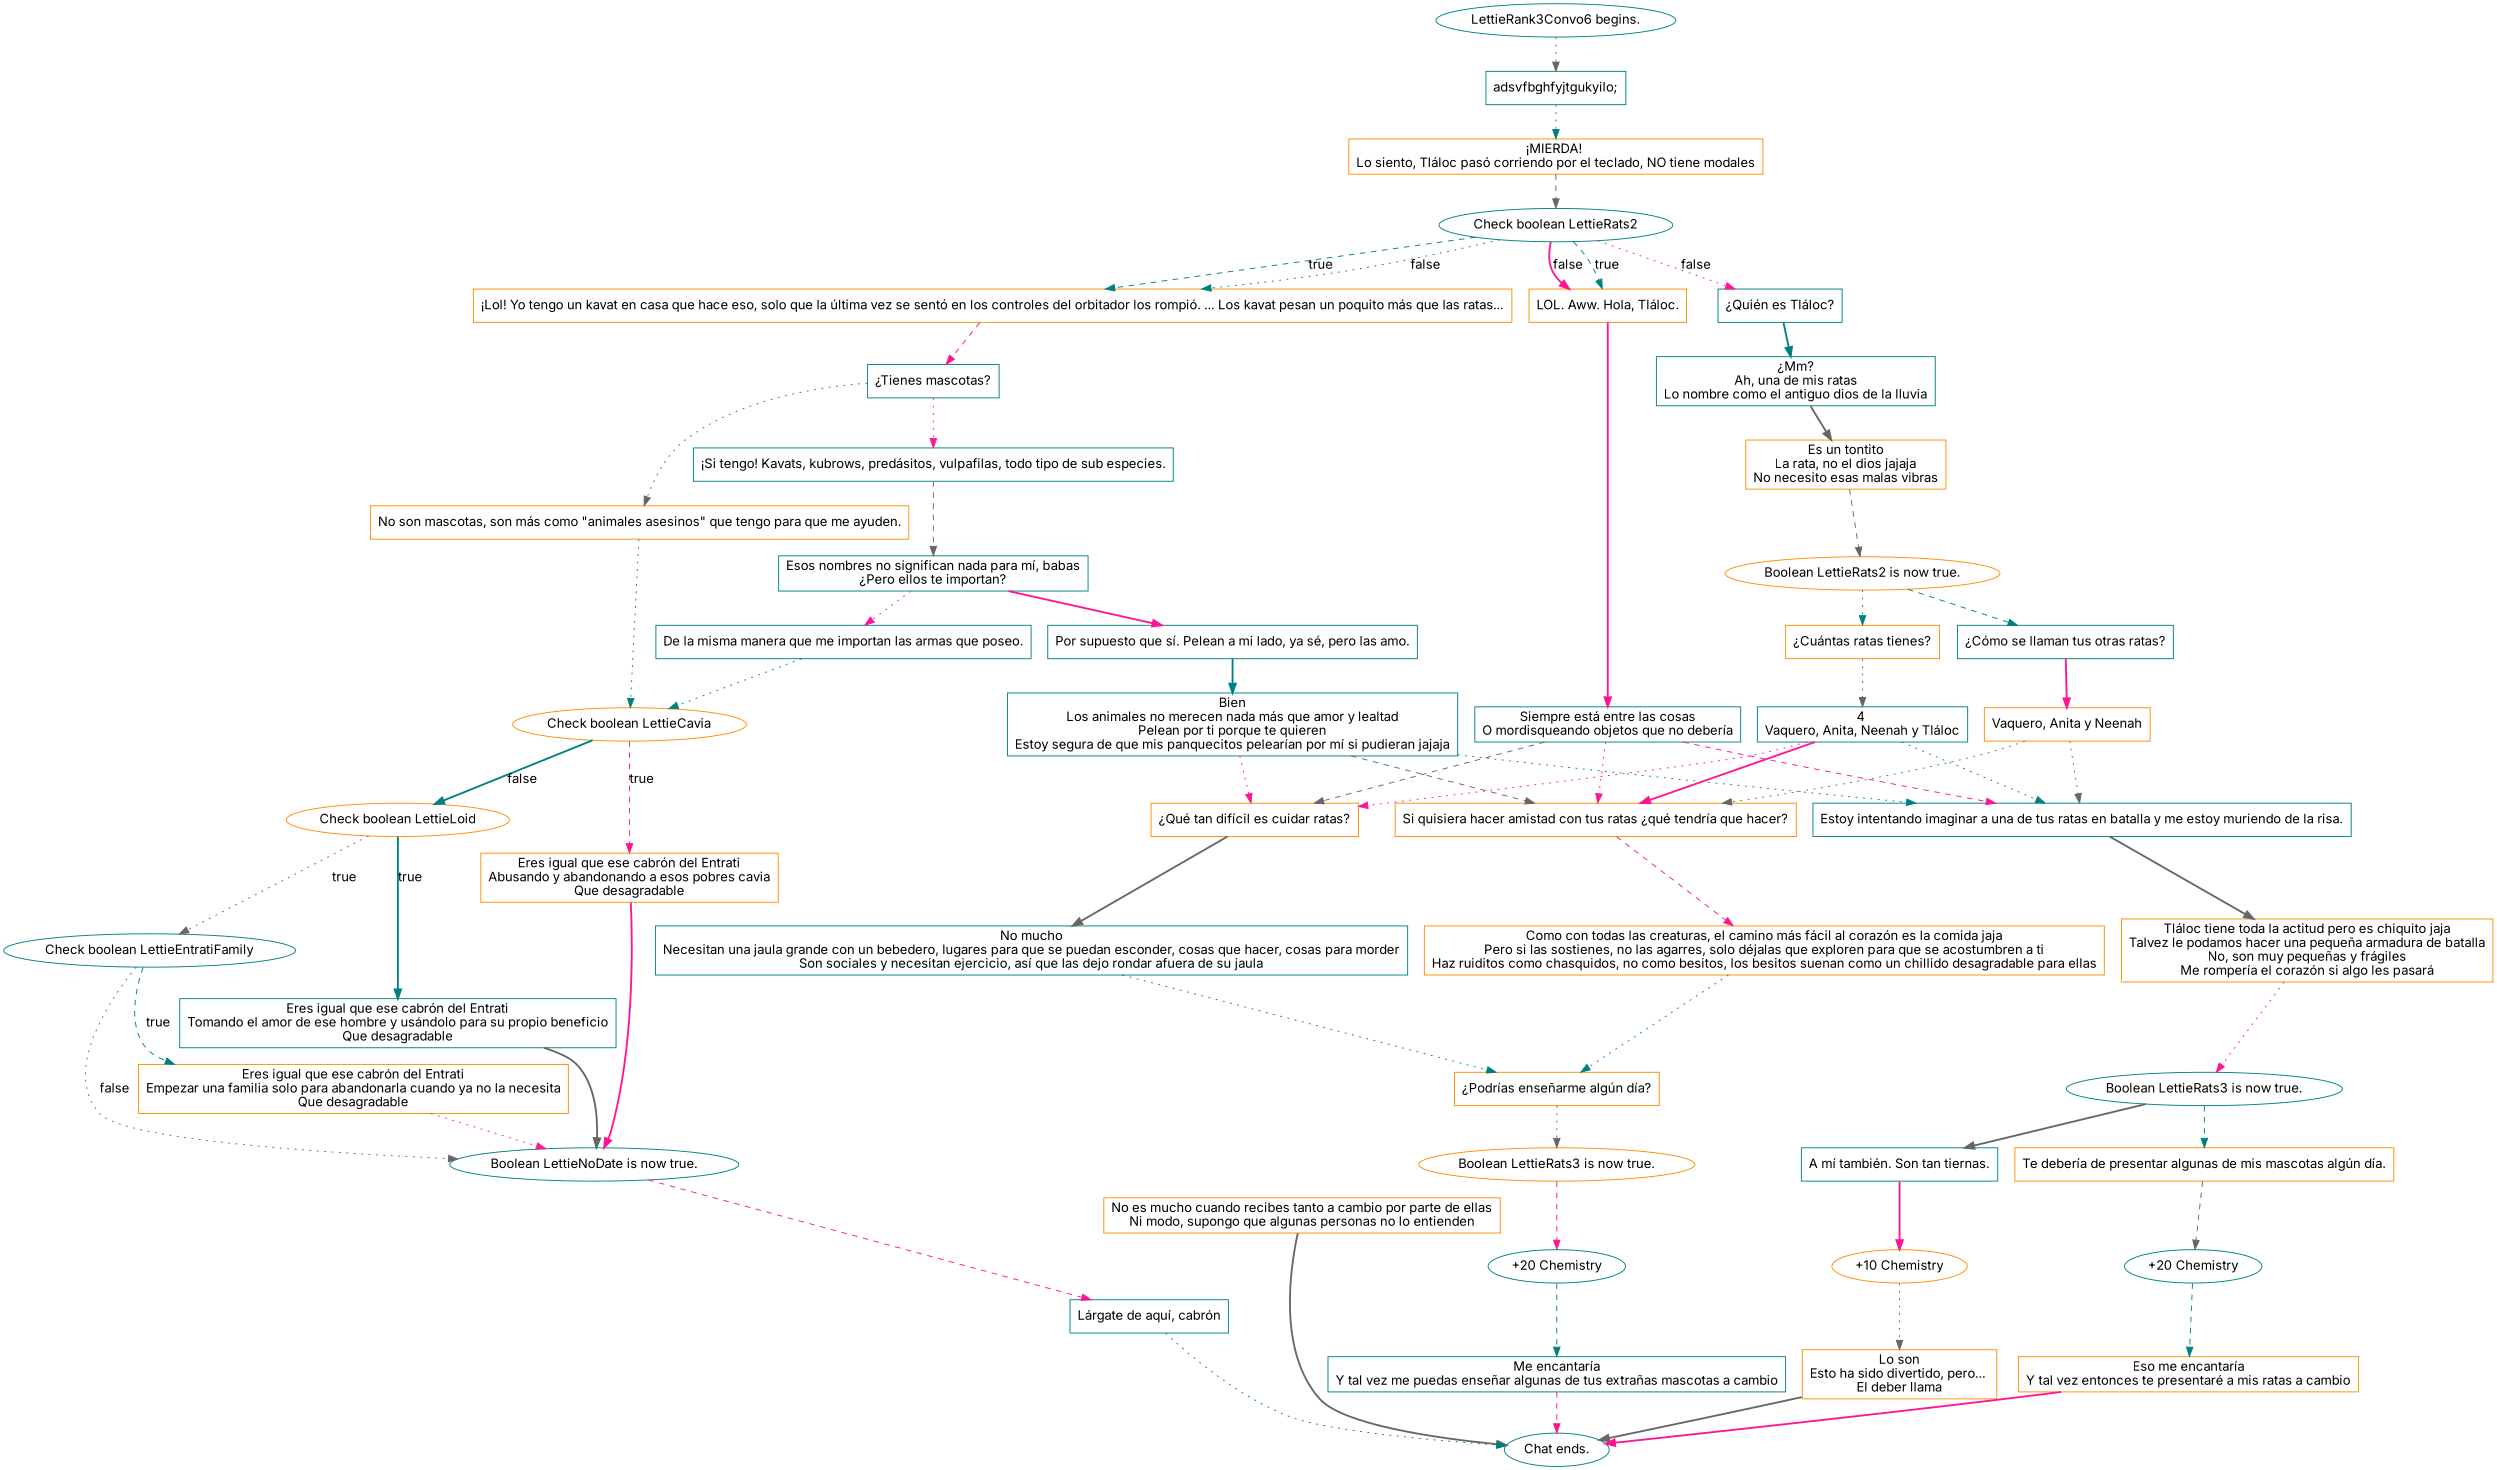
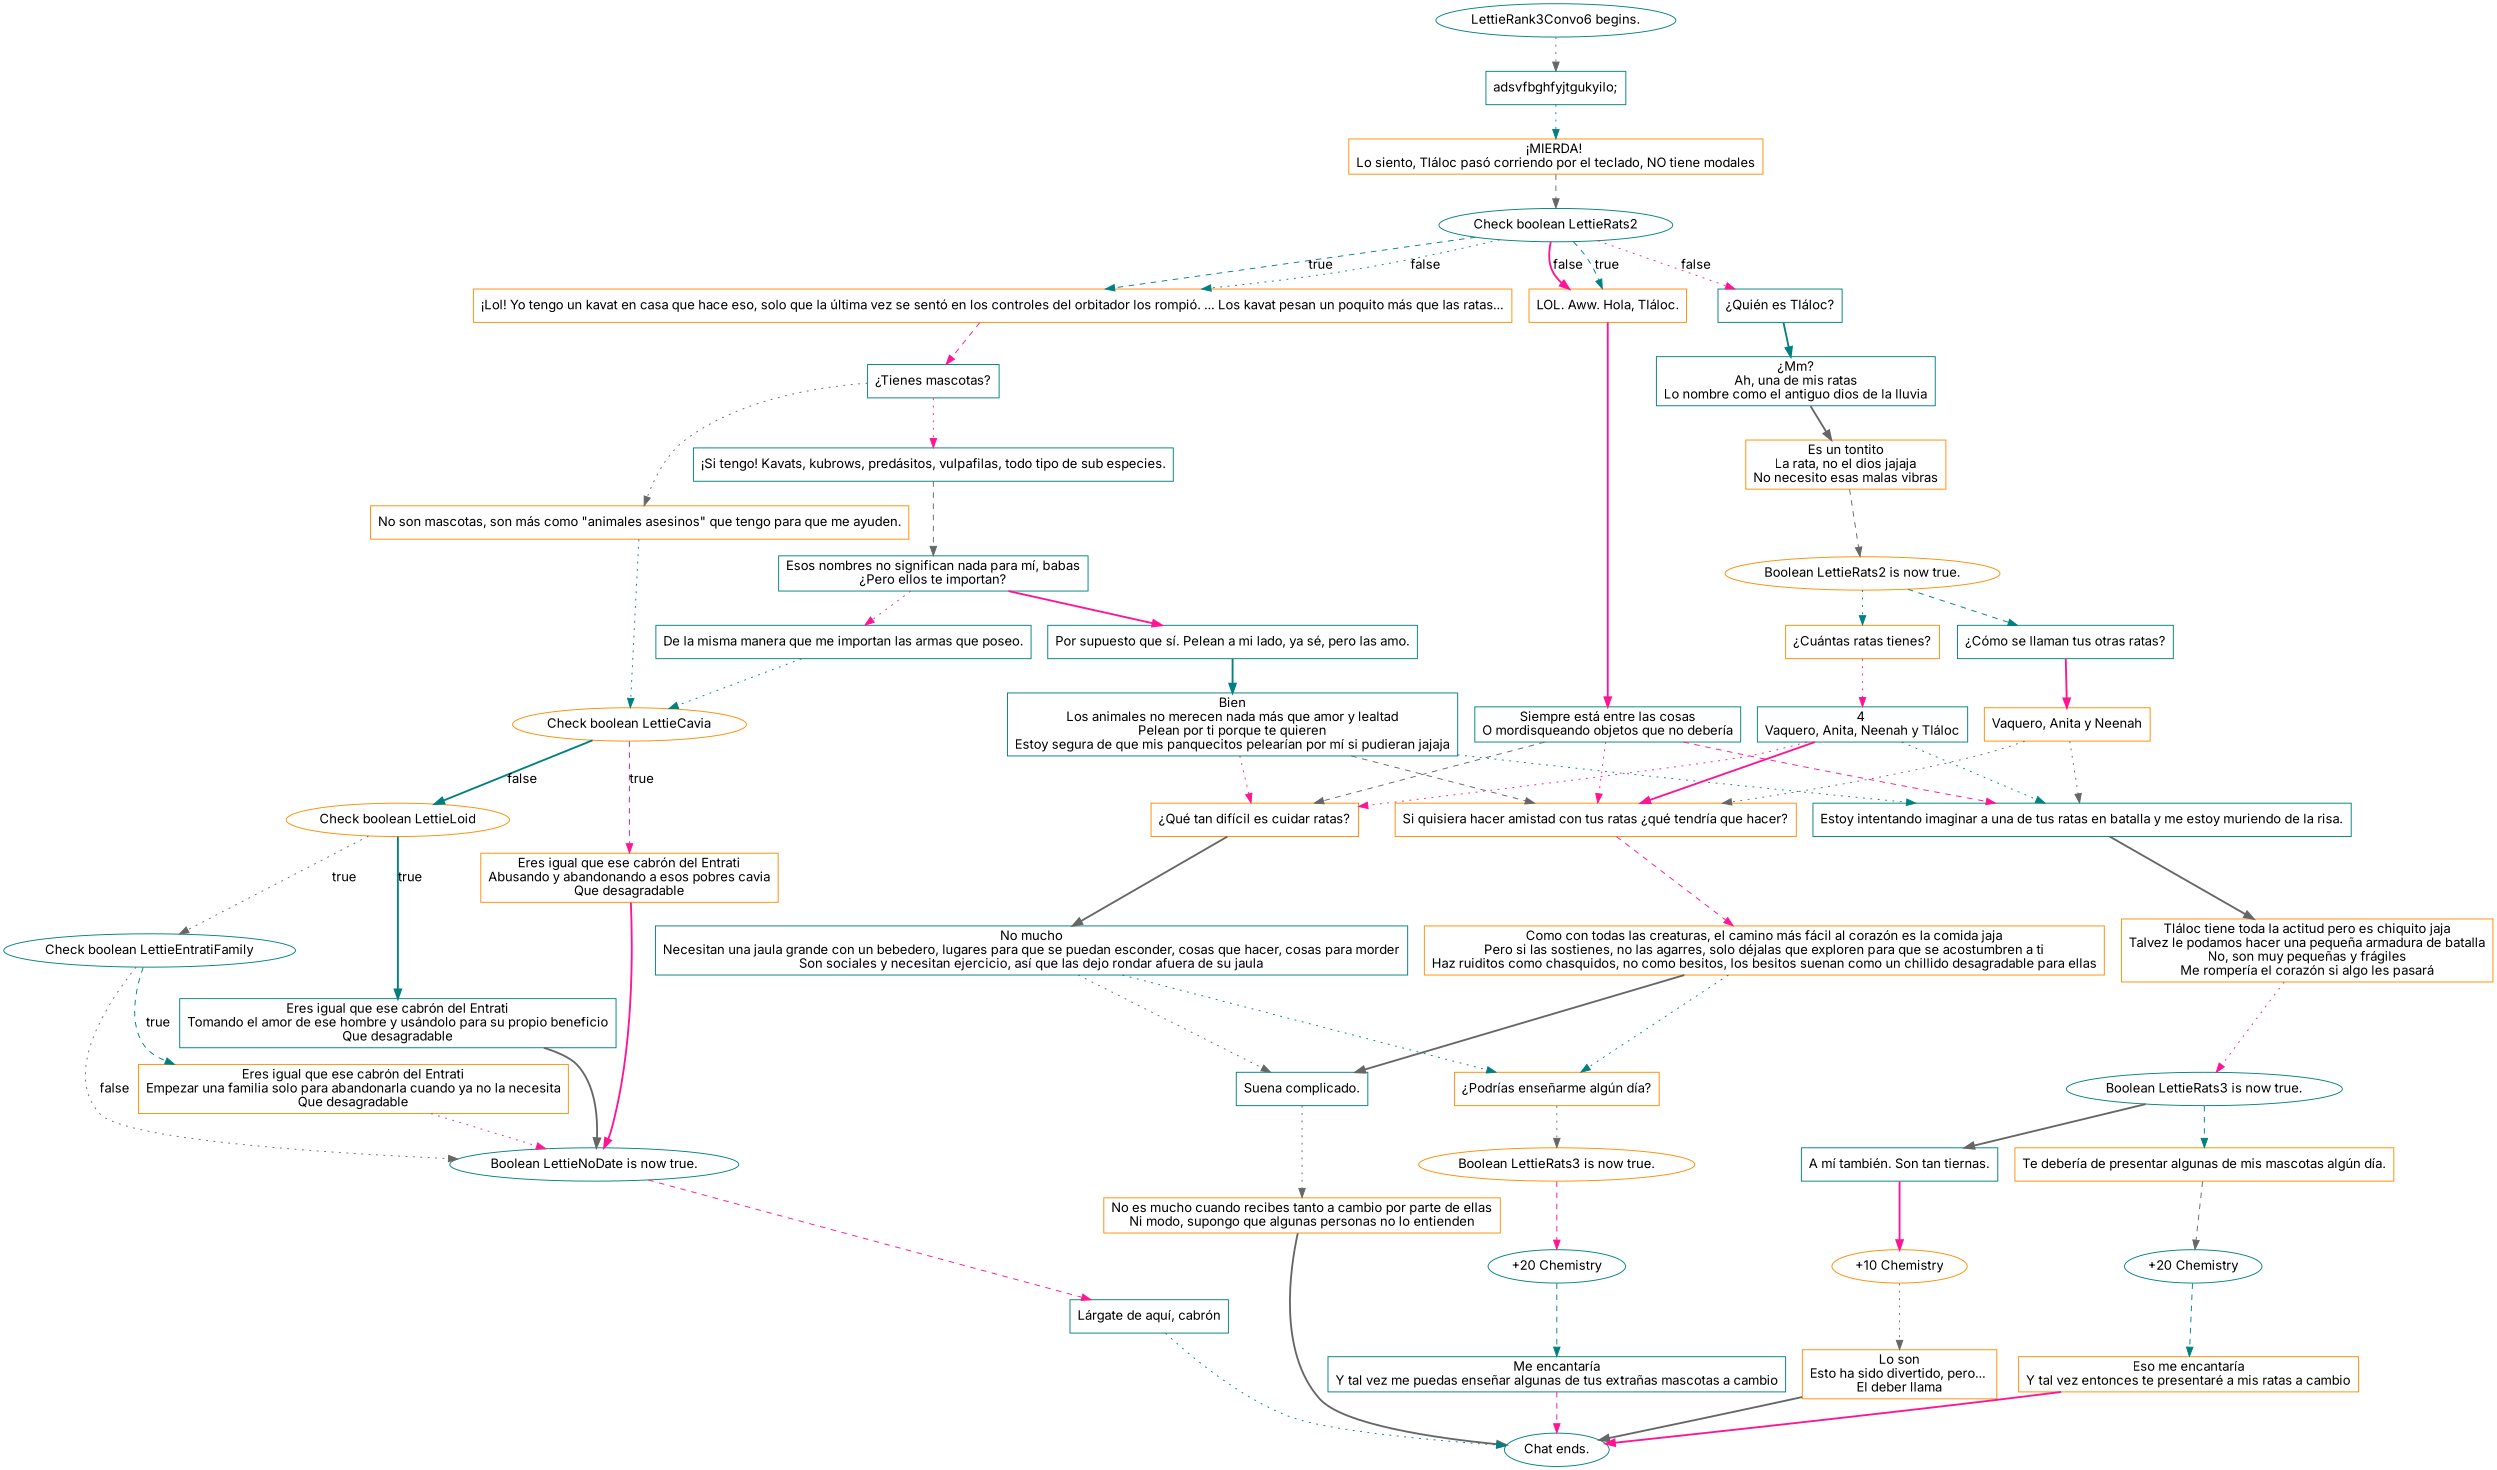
(1863, 678) -> (1863, 678)
none -> (1302, 1089)
